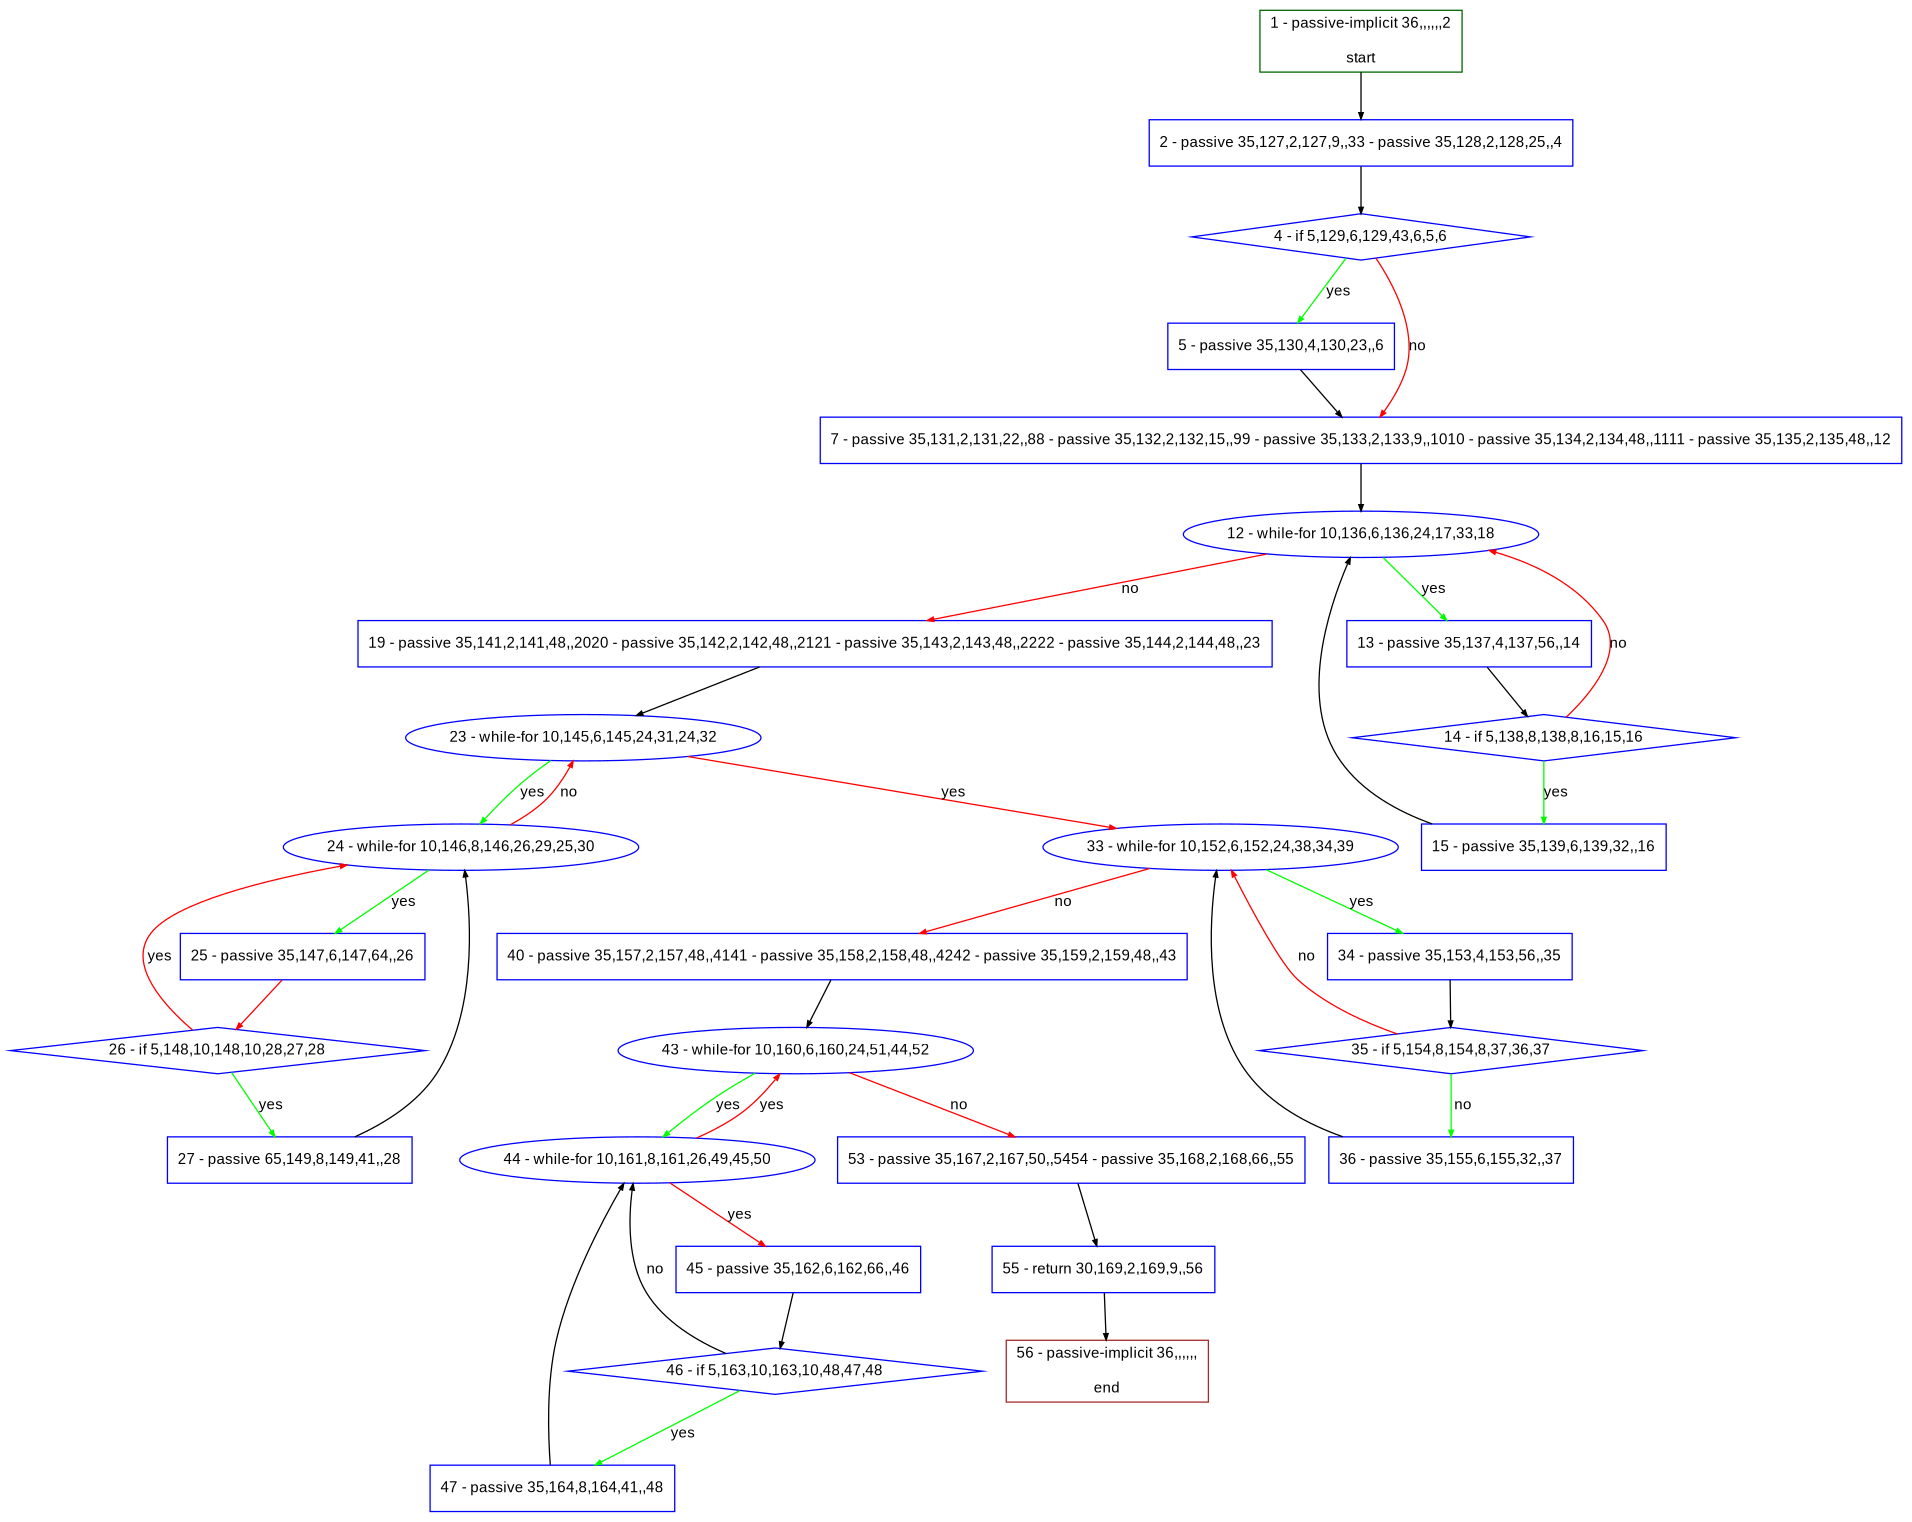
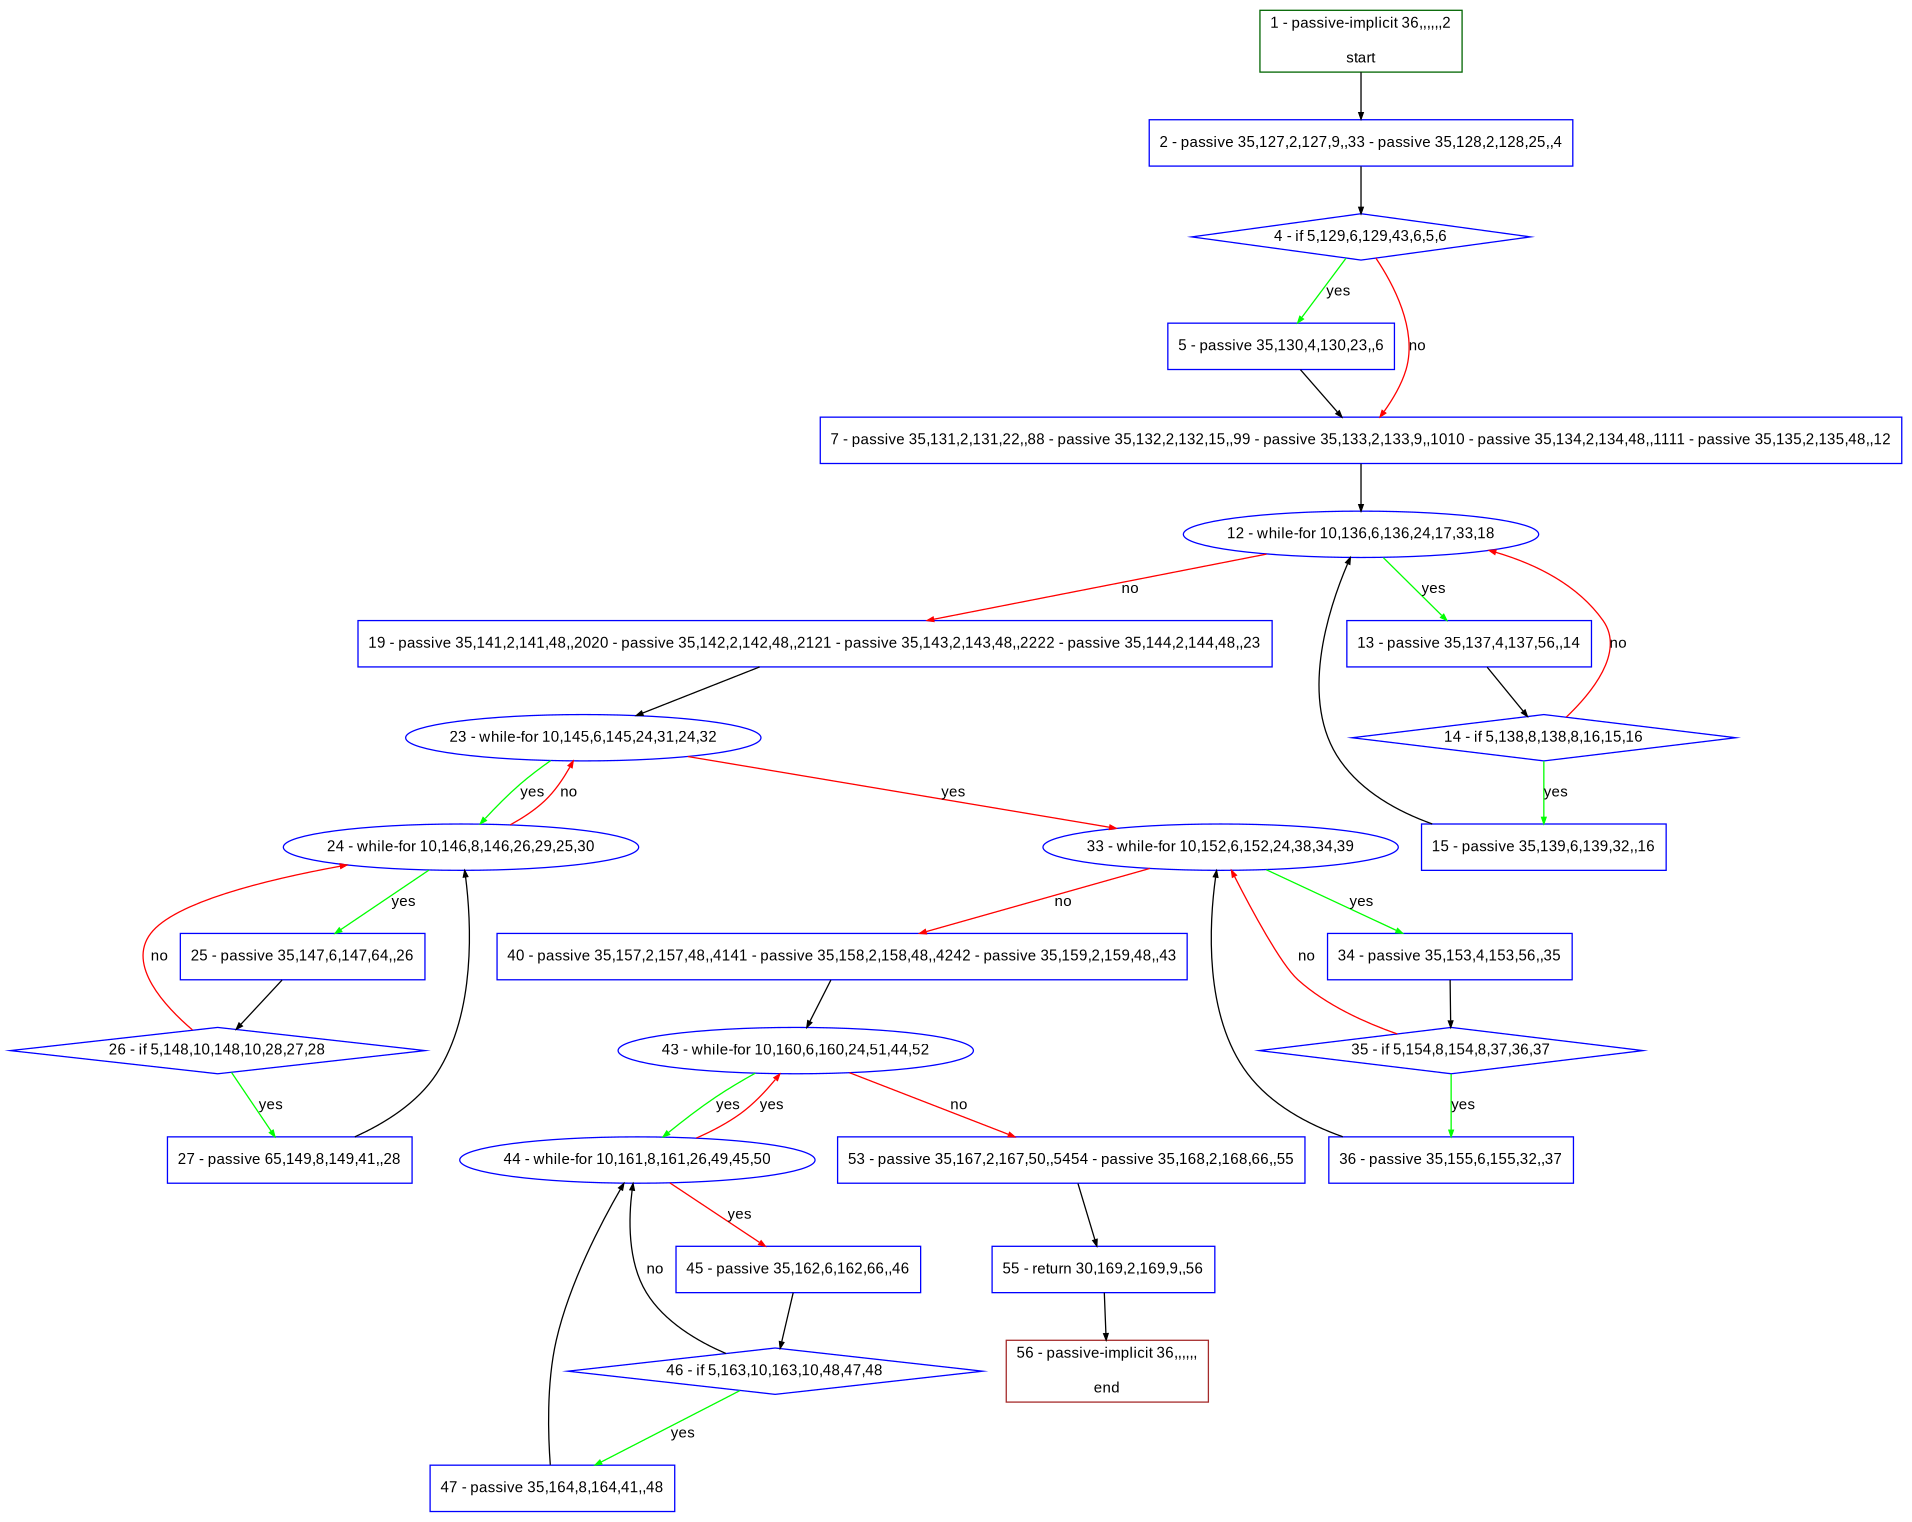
(160, 957) -> (160, 957)
(261, 1002) -> (261, 1002)
(1463, 1105) -> (1463, 1105)
